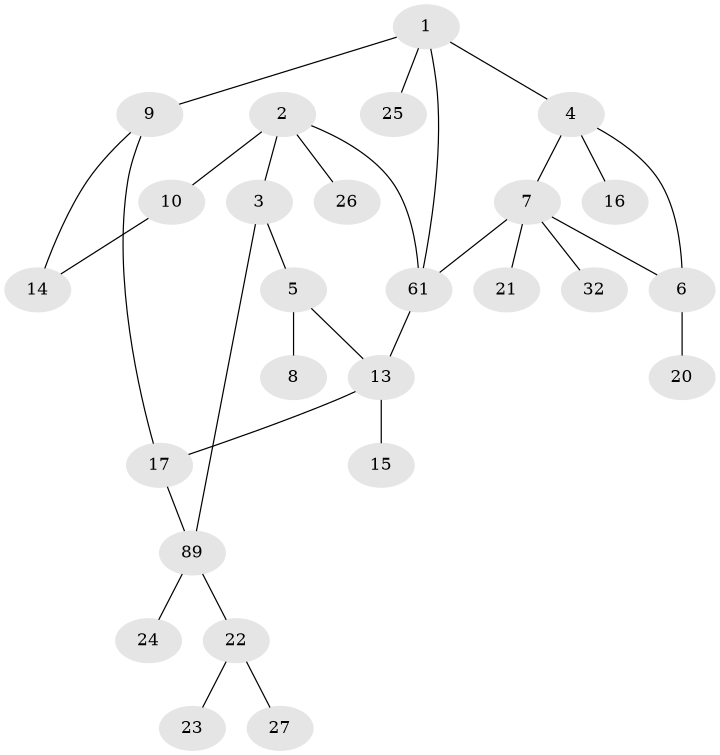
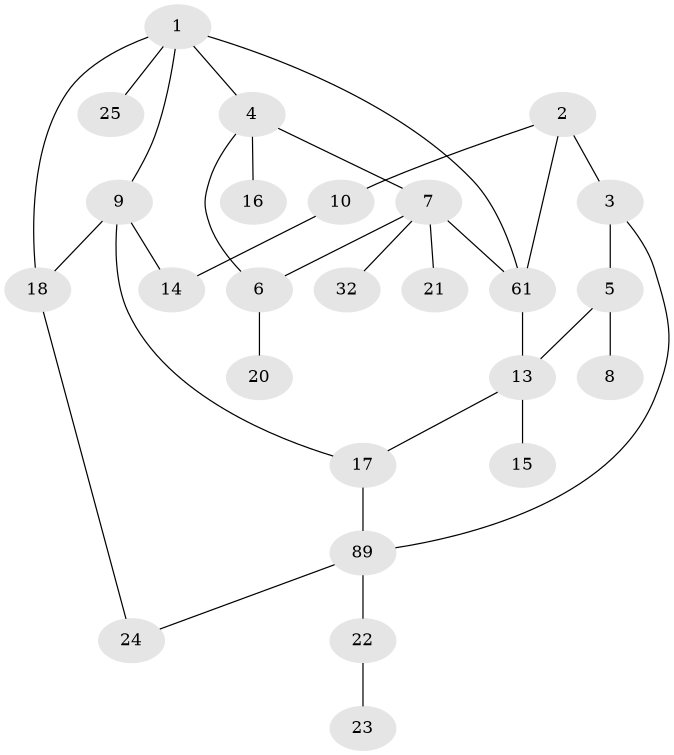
(347, 202) -> none
none -> (38, 290)
(280, 728) -> none
